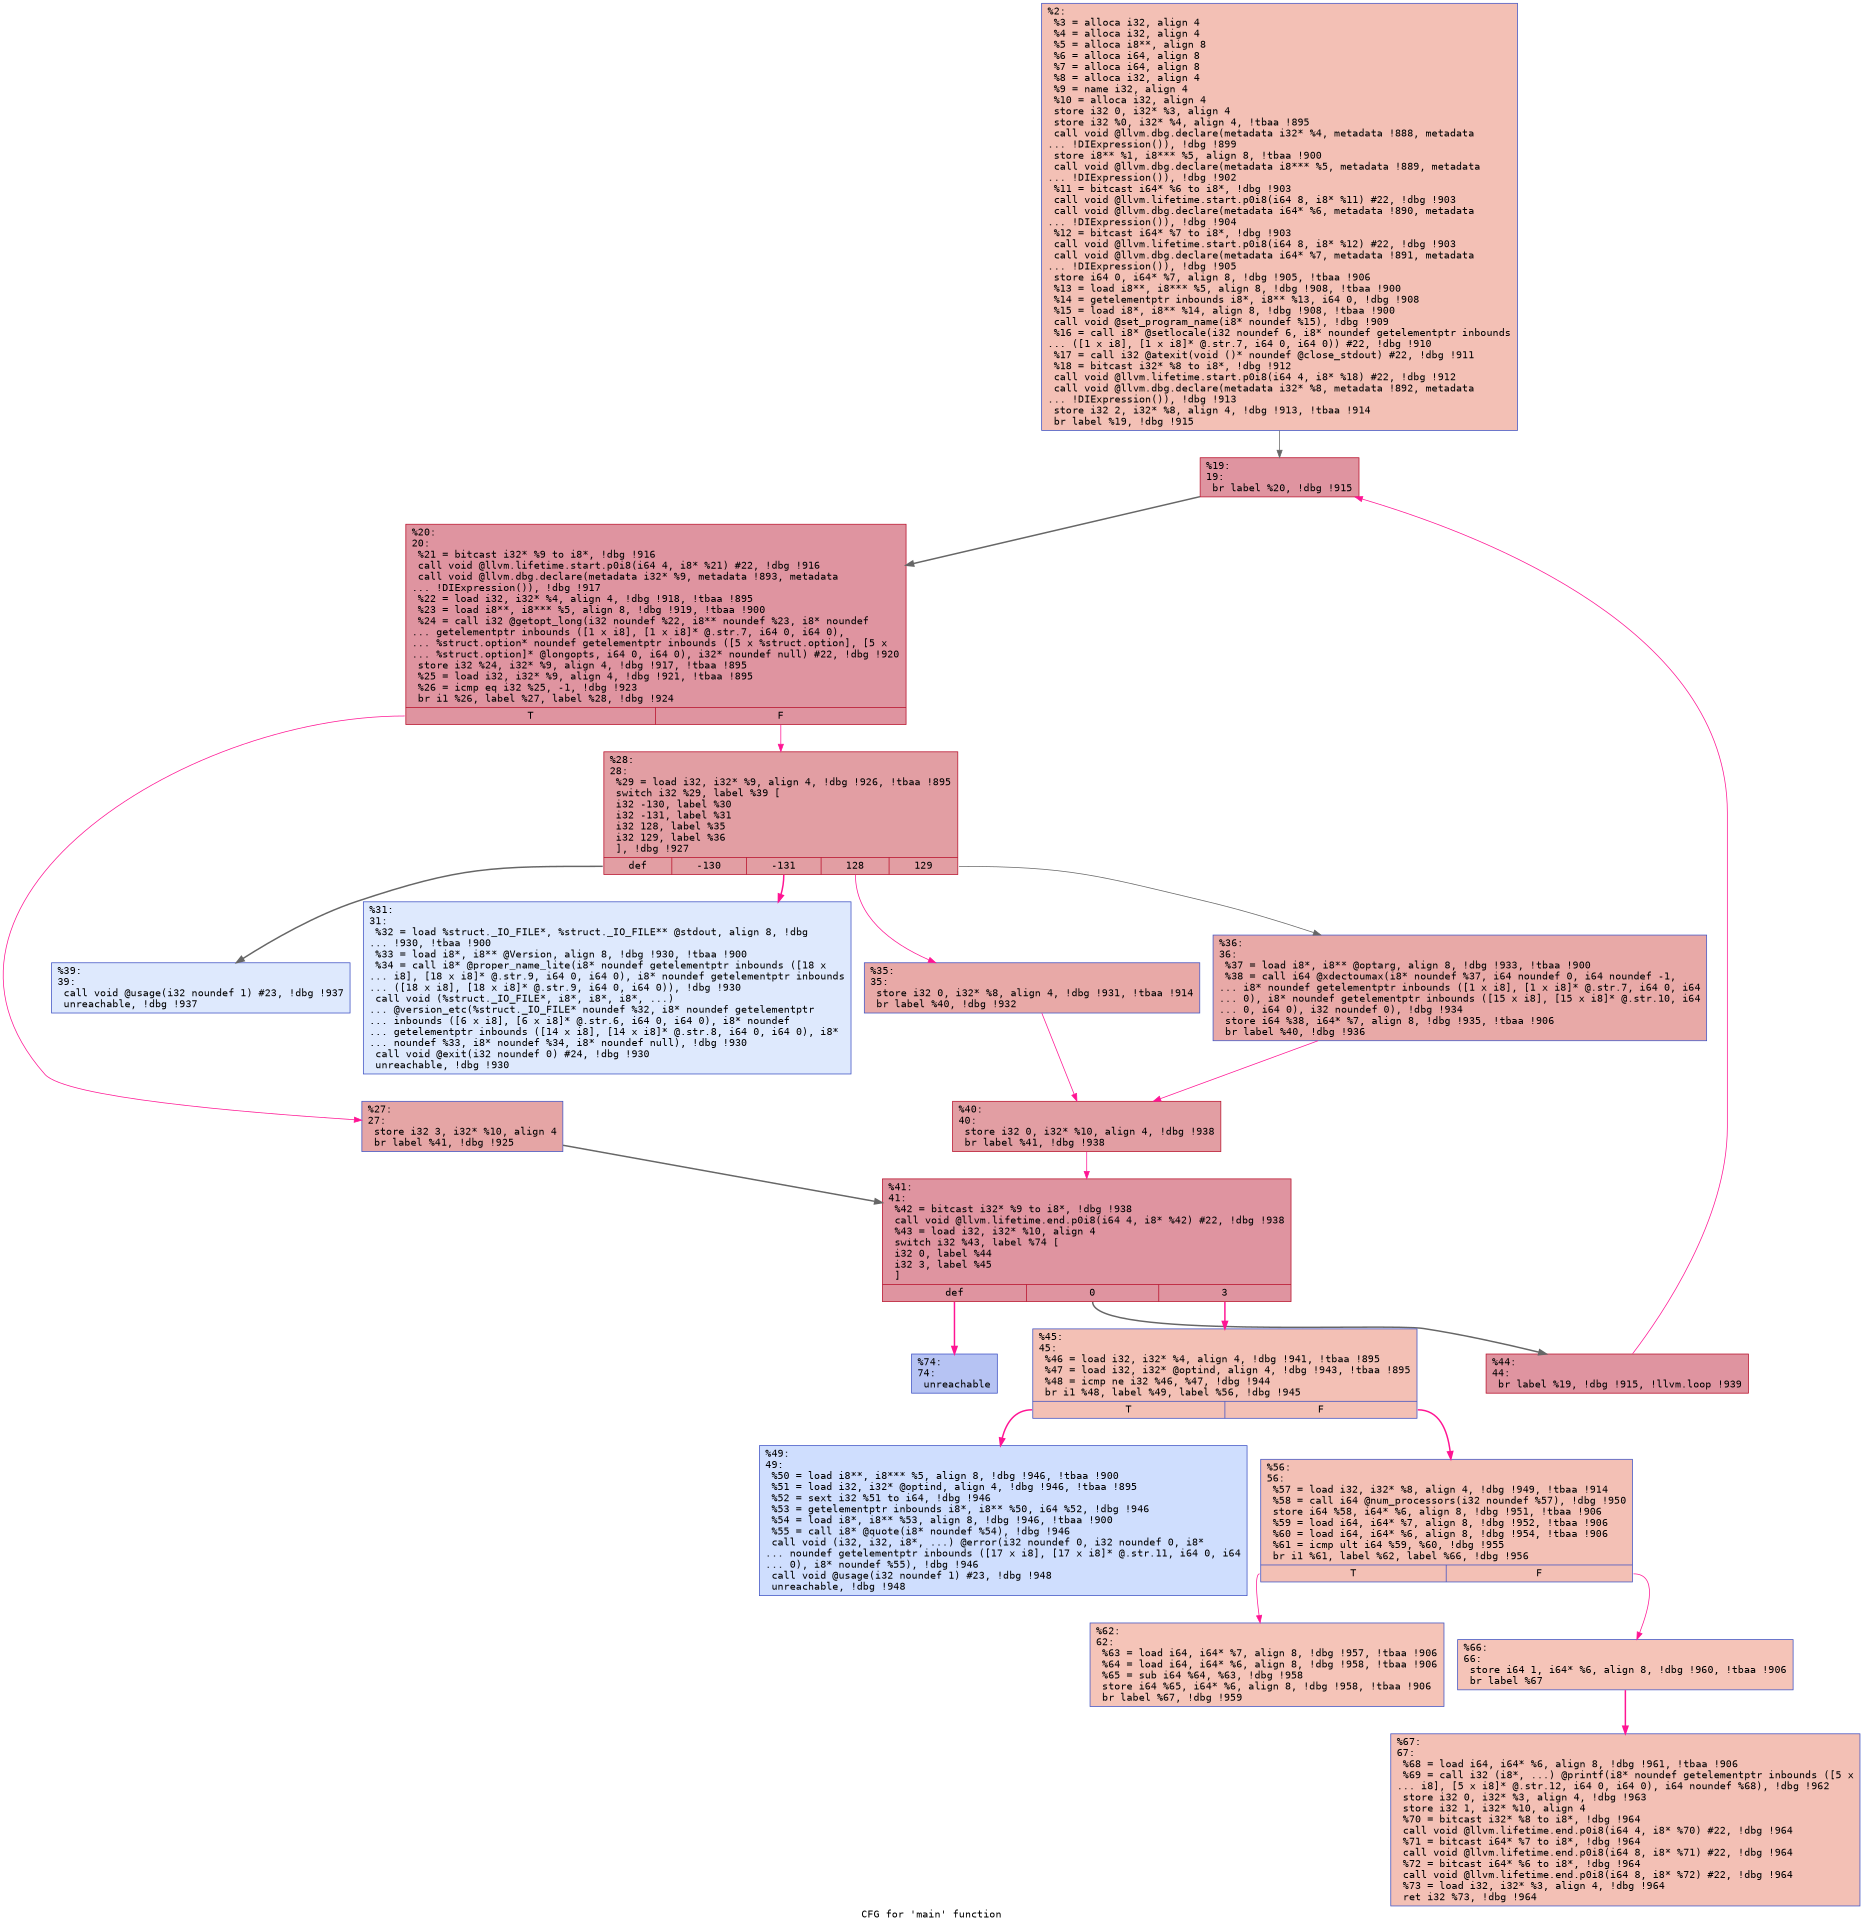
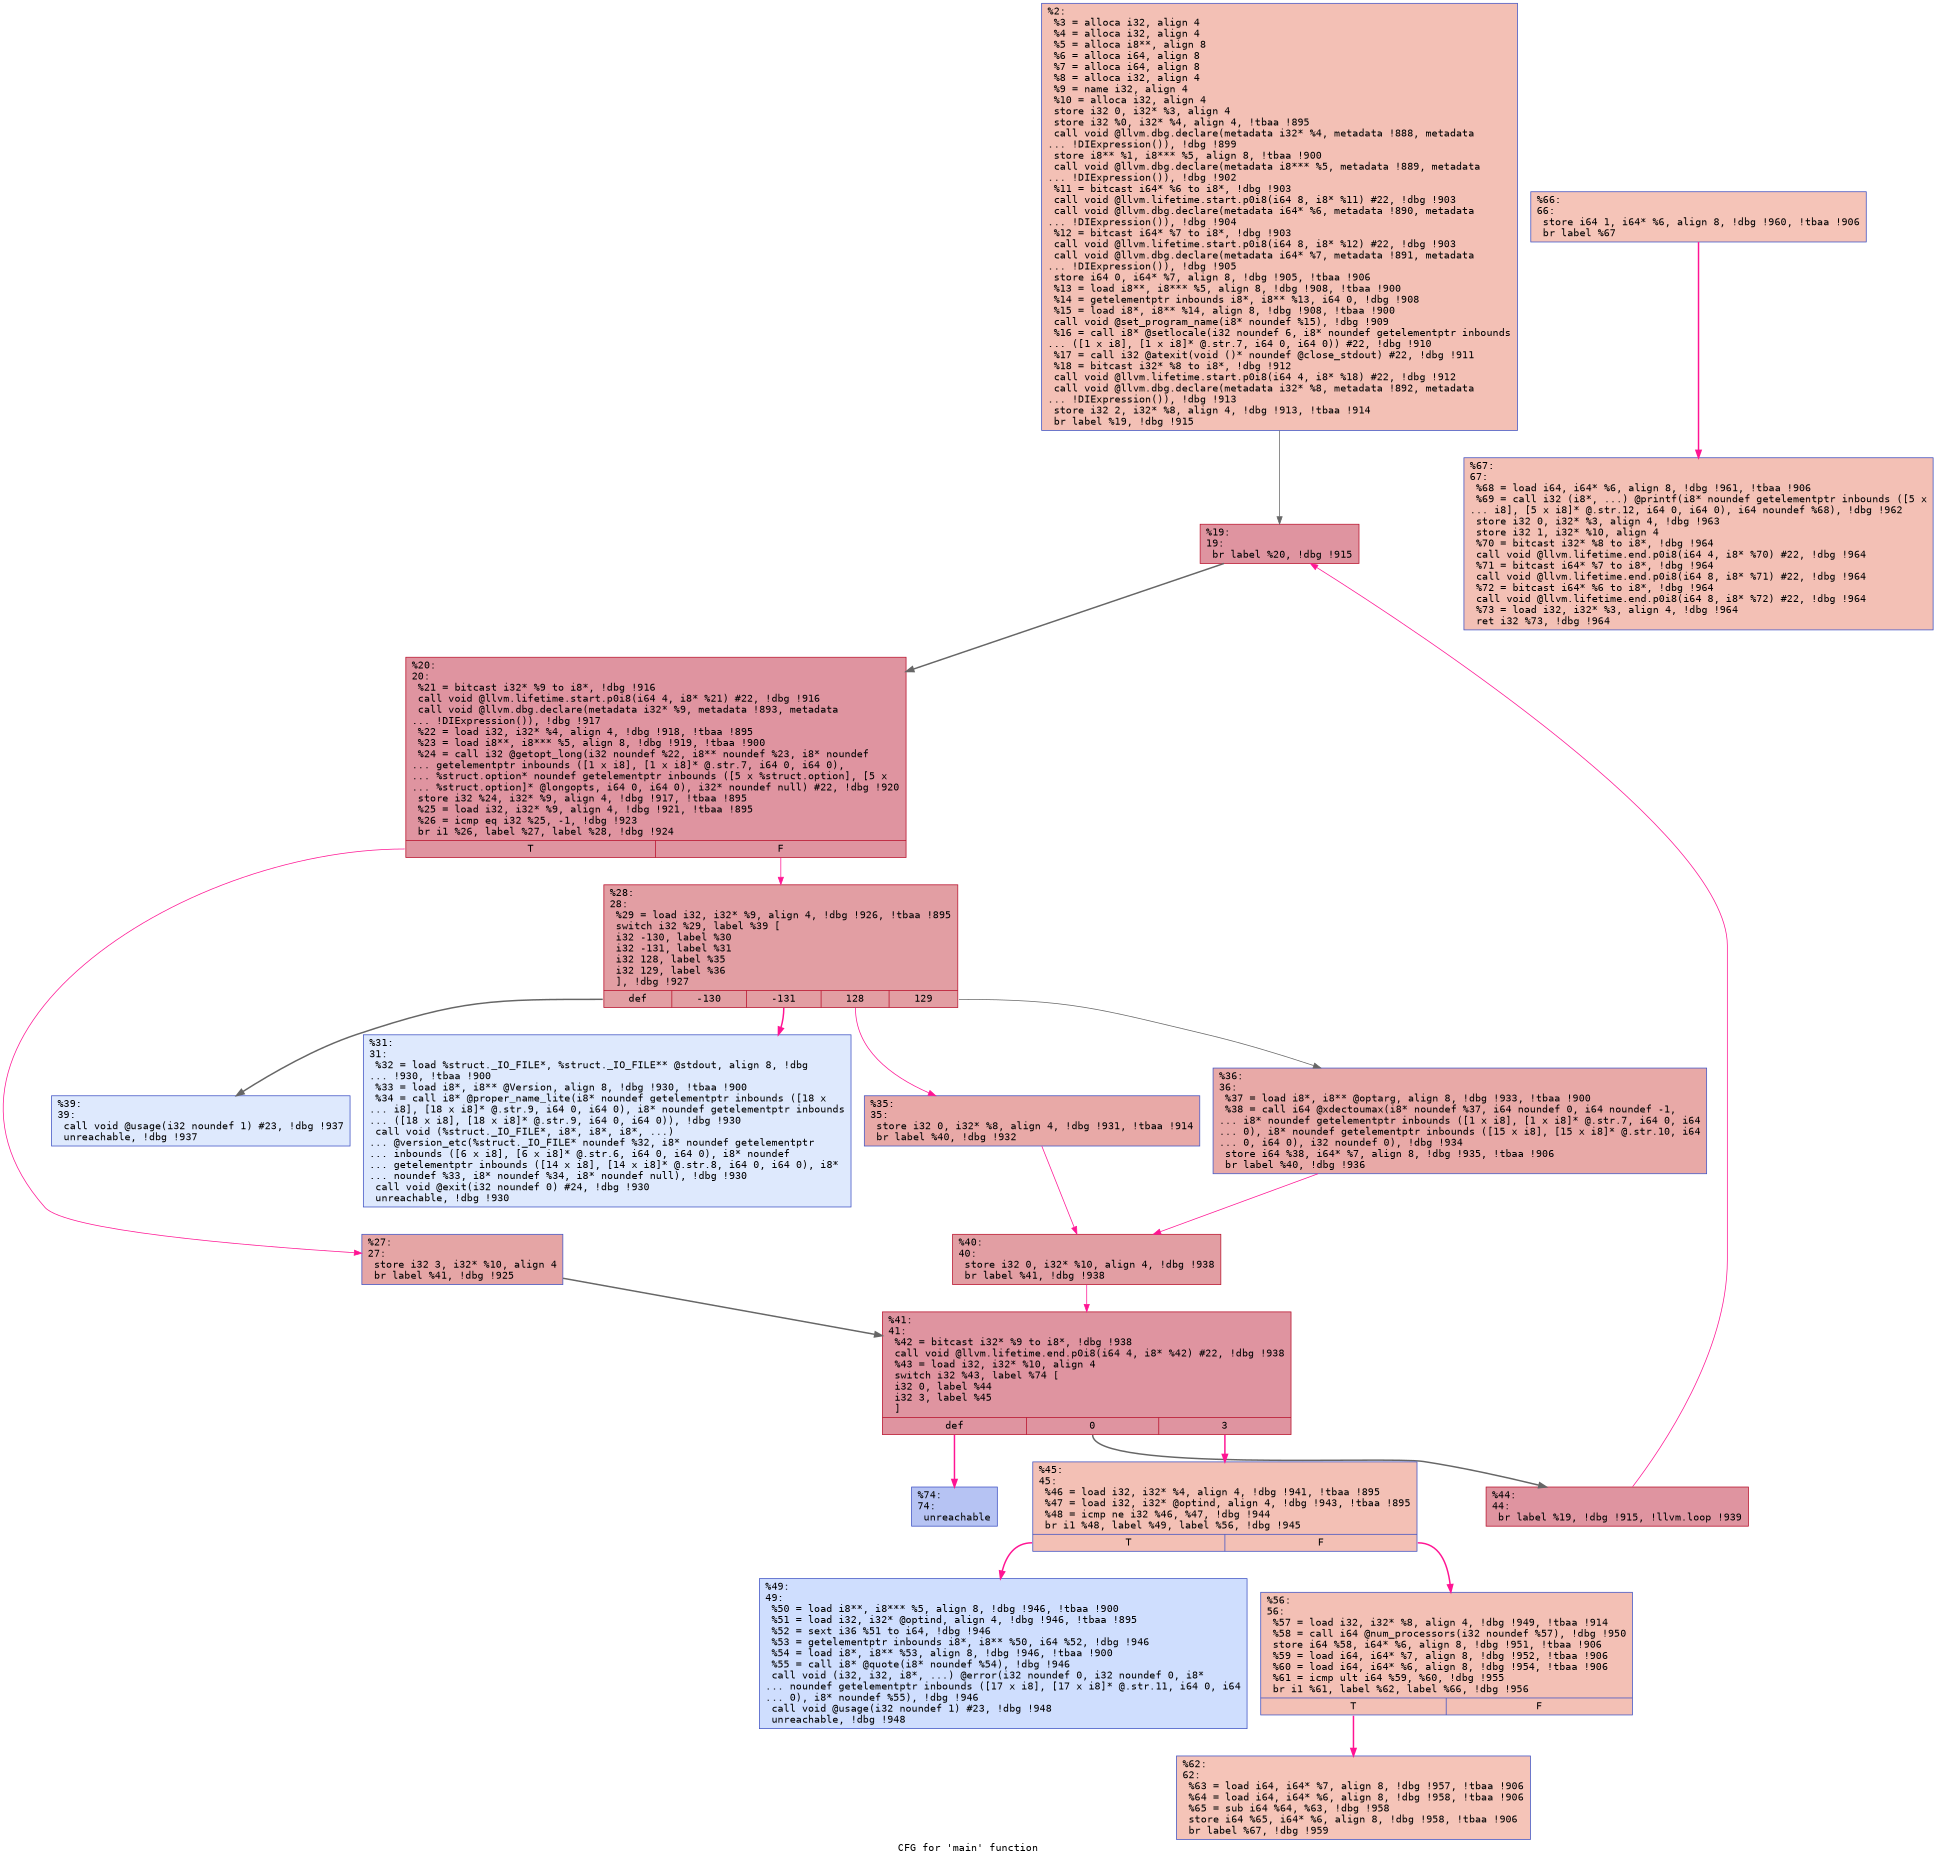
(878, 1498) -> (878, 1631)
(1257, 1594) -> (1353, 1732)
(1649, 1599) -> none
